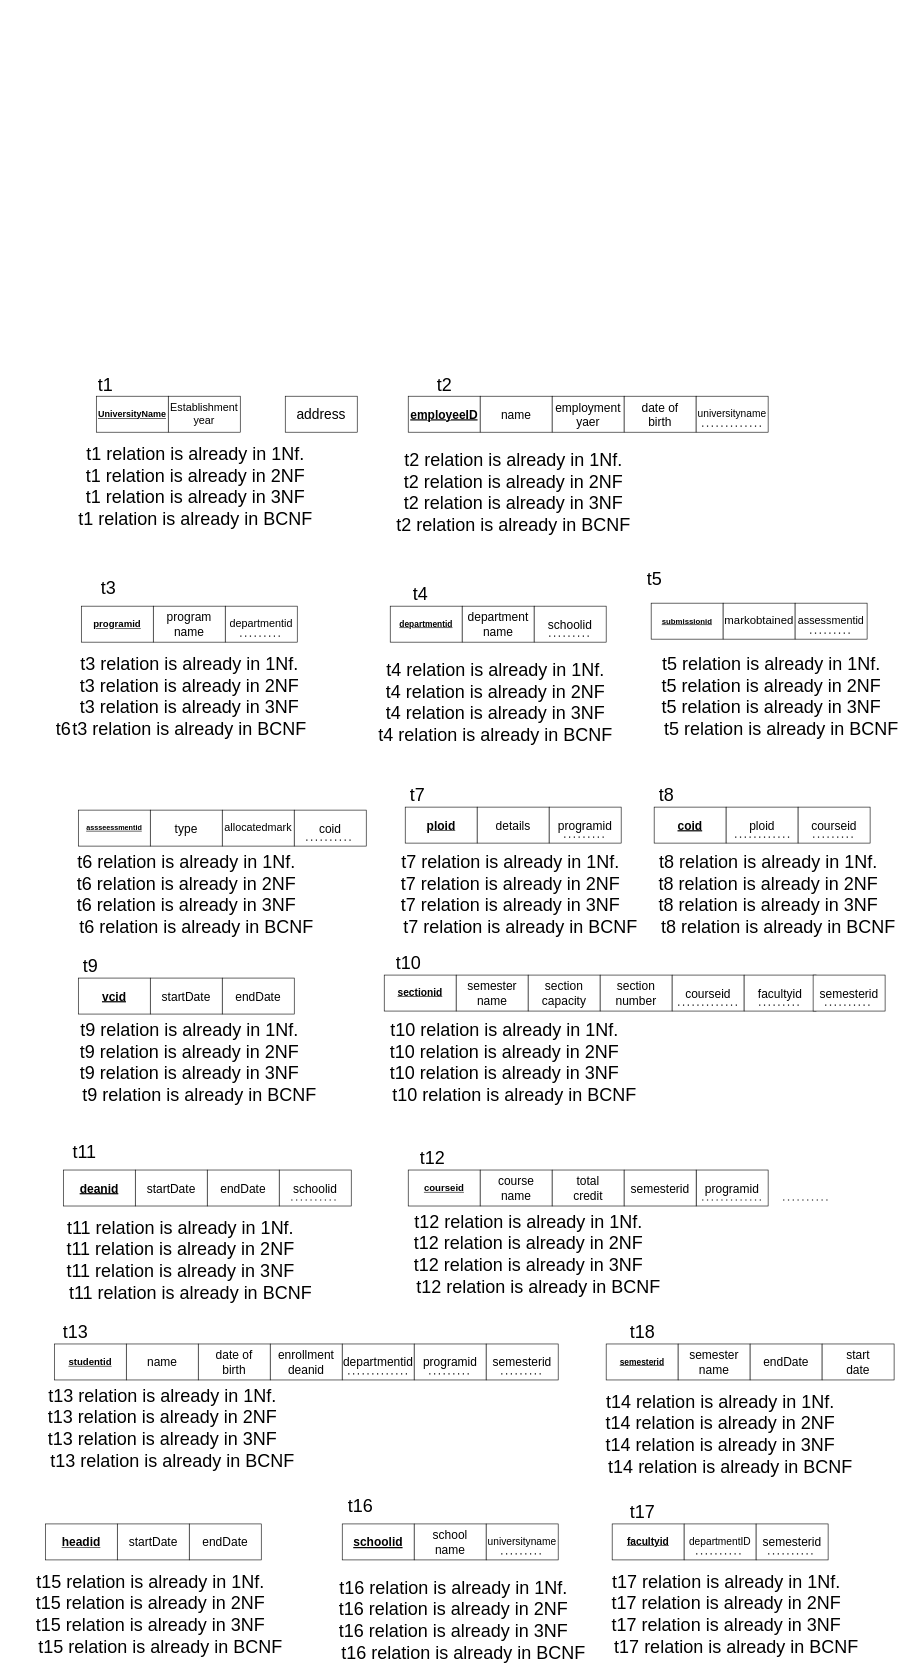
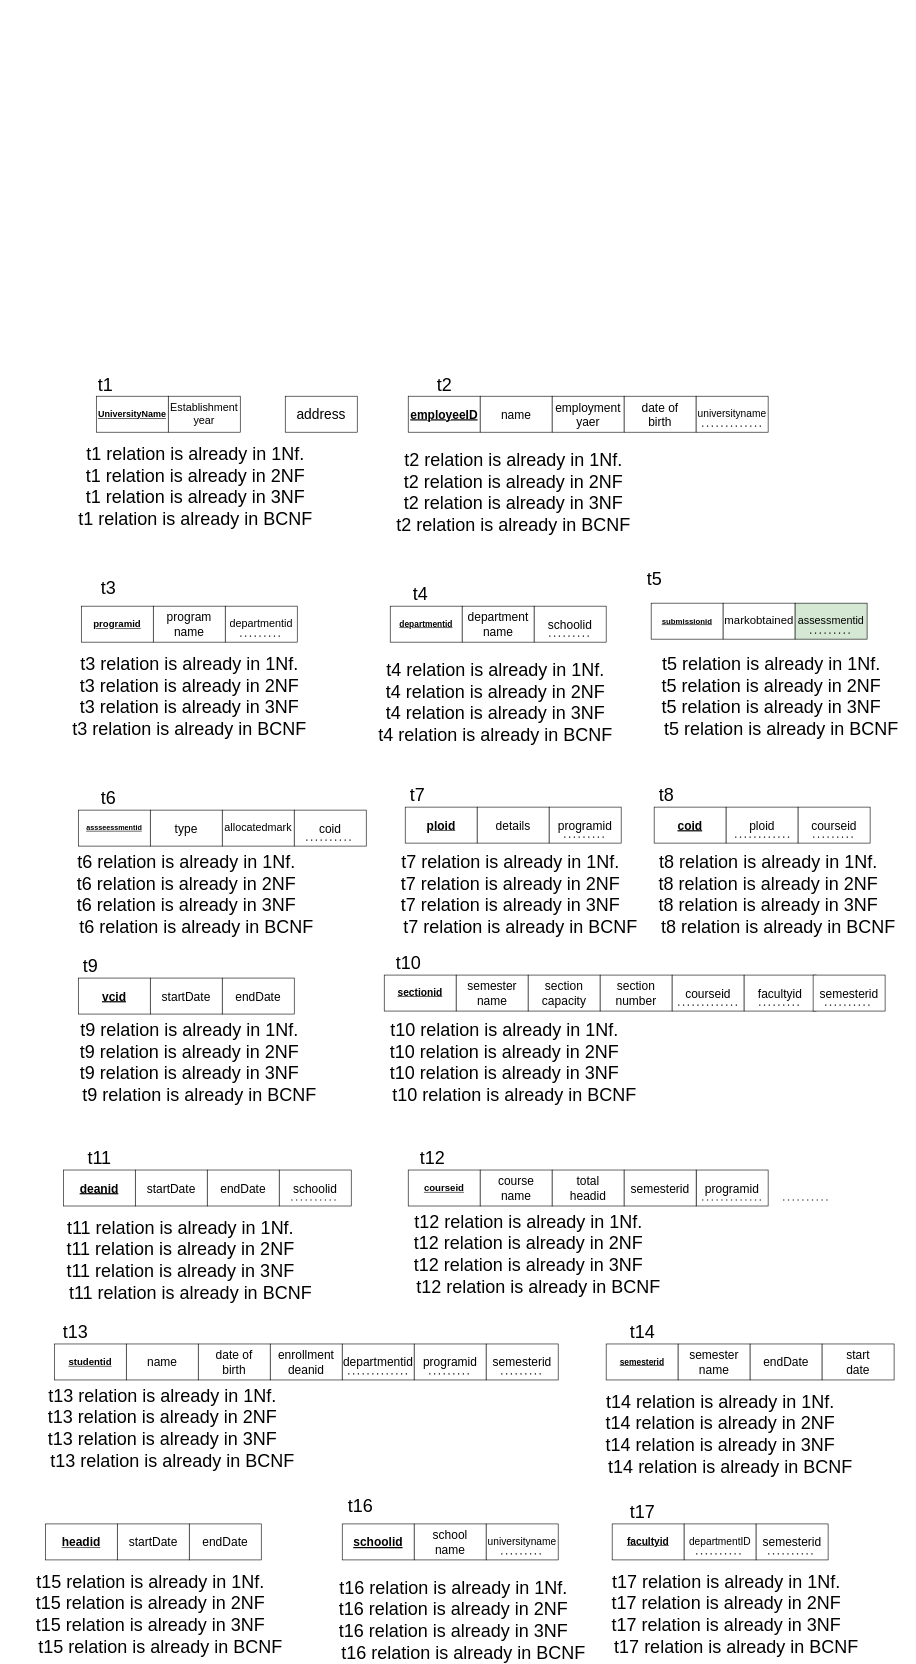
(831, 621) -> (831, 621)
(63, 729) -> (108, 798)
(84, 1152) -> (99, 1158)
(588, 1188) -> (588, 1188)
(643, 1332) -> (643, 1332)
